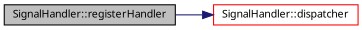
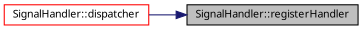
(189, 15) -> (163, 15)
